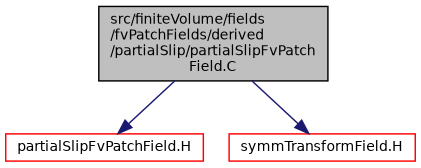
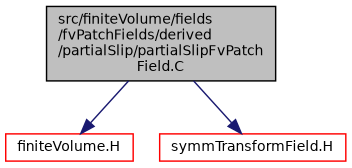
(105, 147) -> (69, 147)
